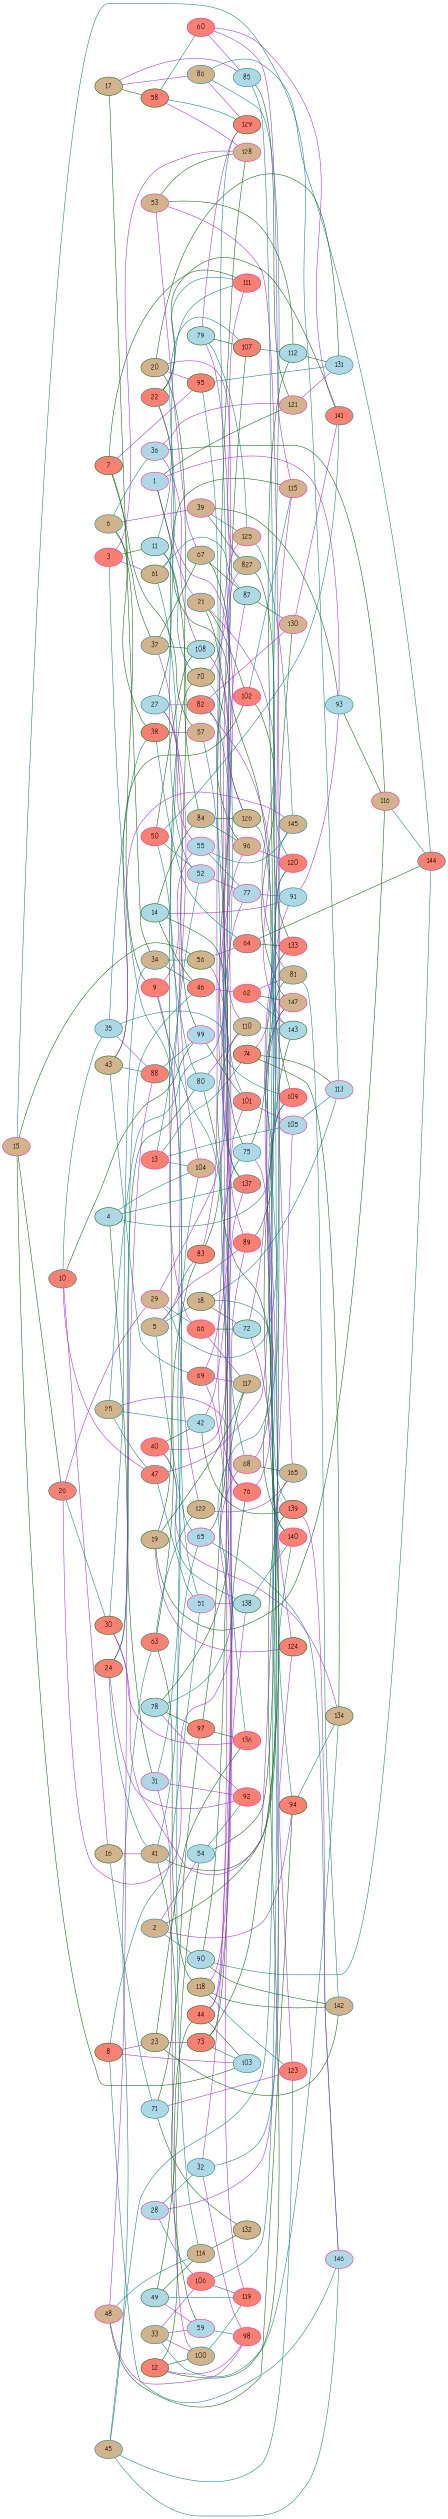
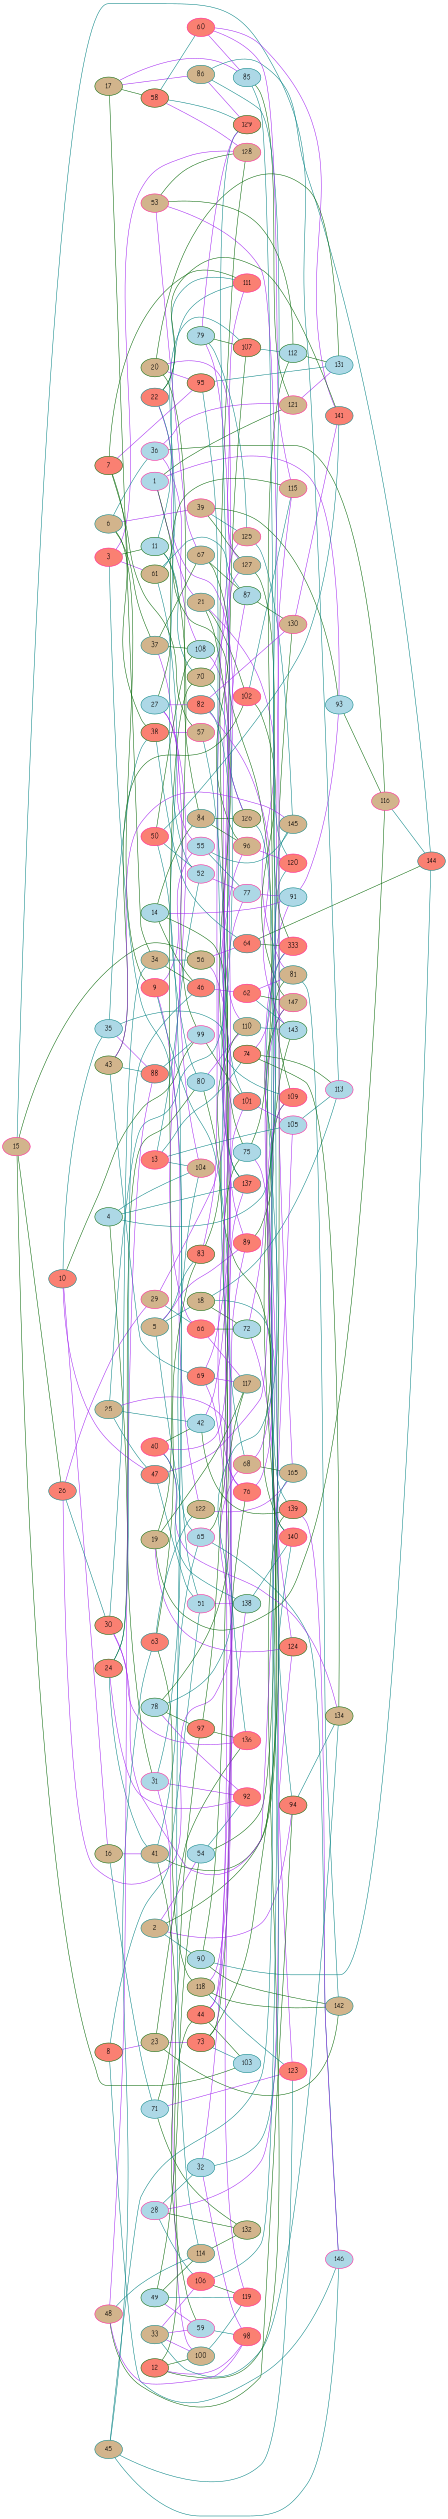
(247, 565) -> (247, 565)
(293, 946) -> (293, 946)
(278, 1170) -> none
(186, 2060) -> none
none -> (201, 2221)
